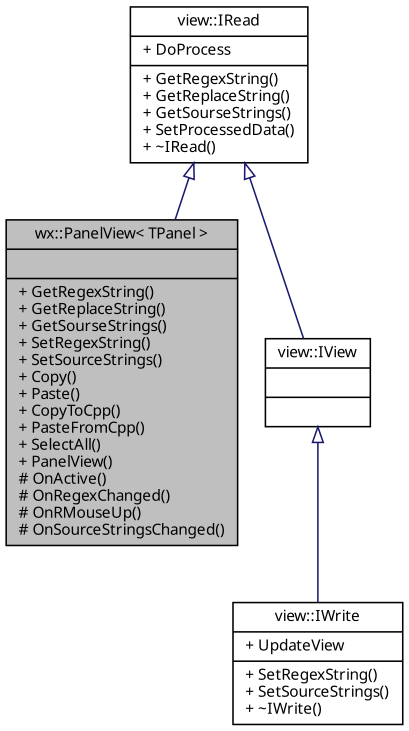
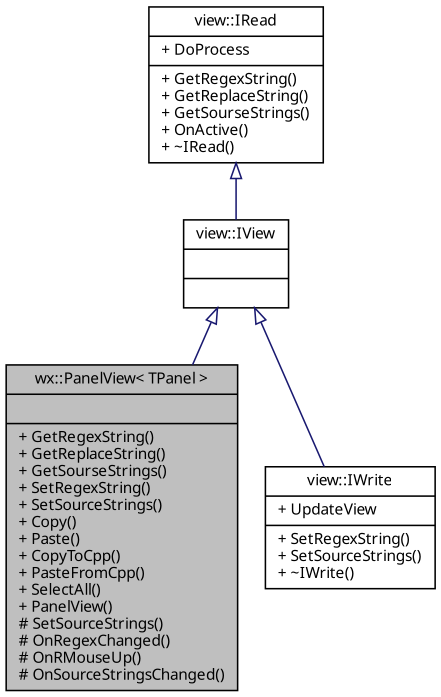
(219, 130) -> (205, 130)
(182, 199) -> (202, 344)
(63, 479) -> (91, 624)
